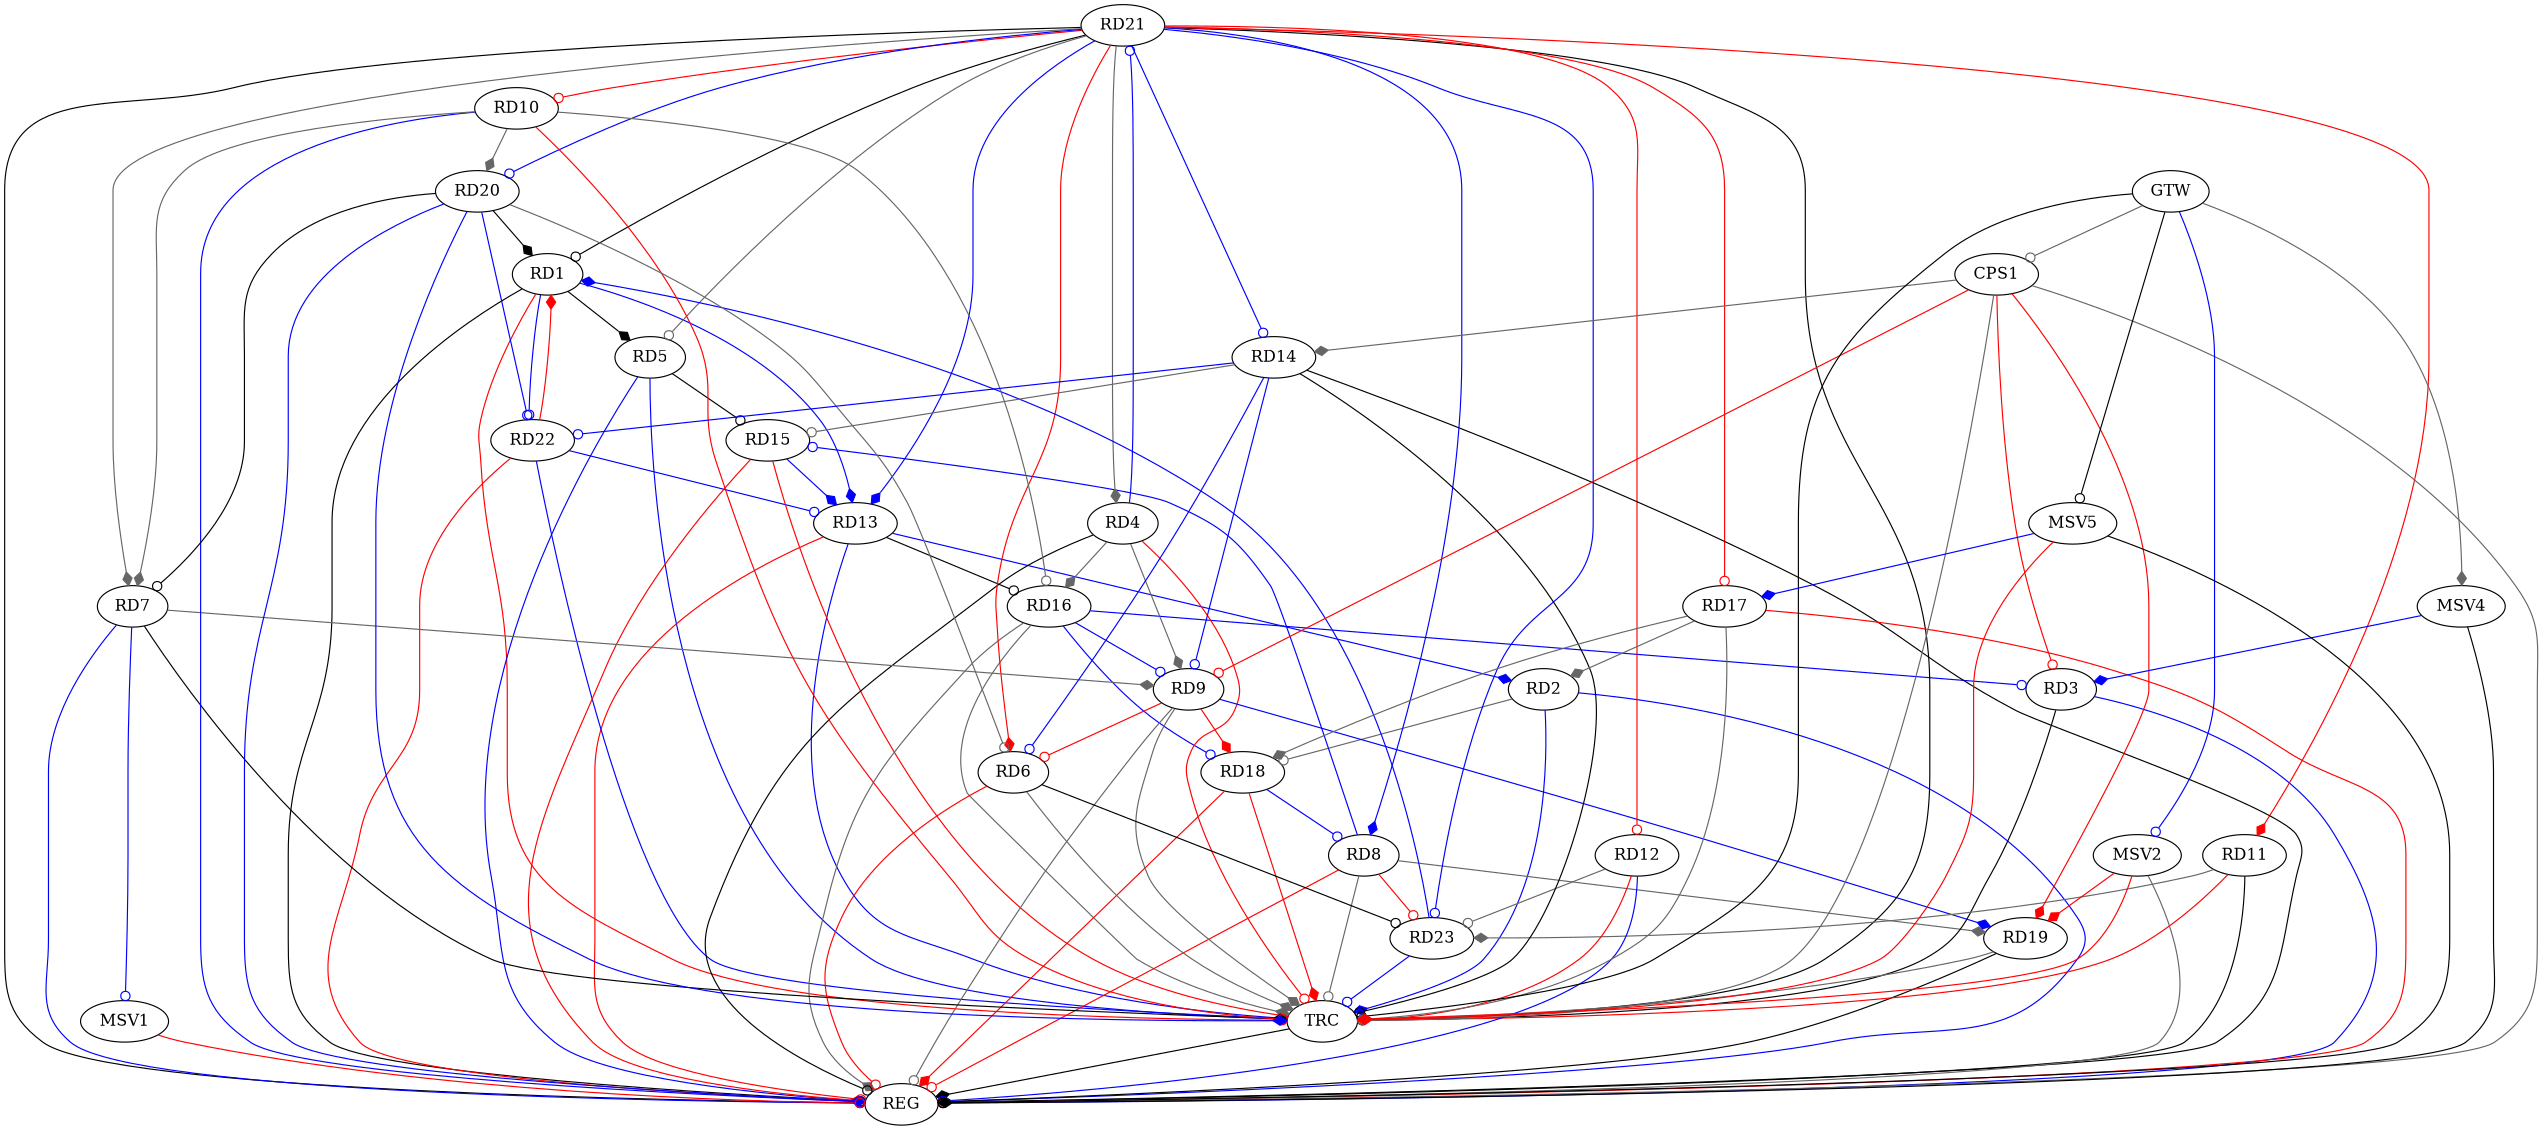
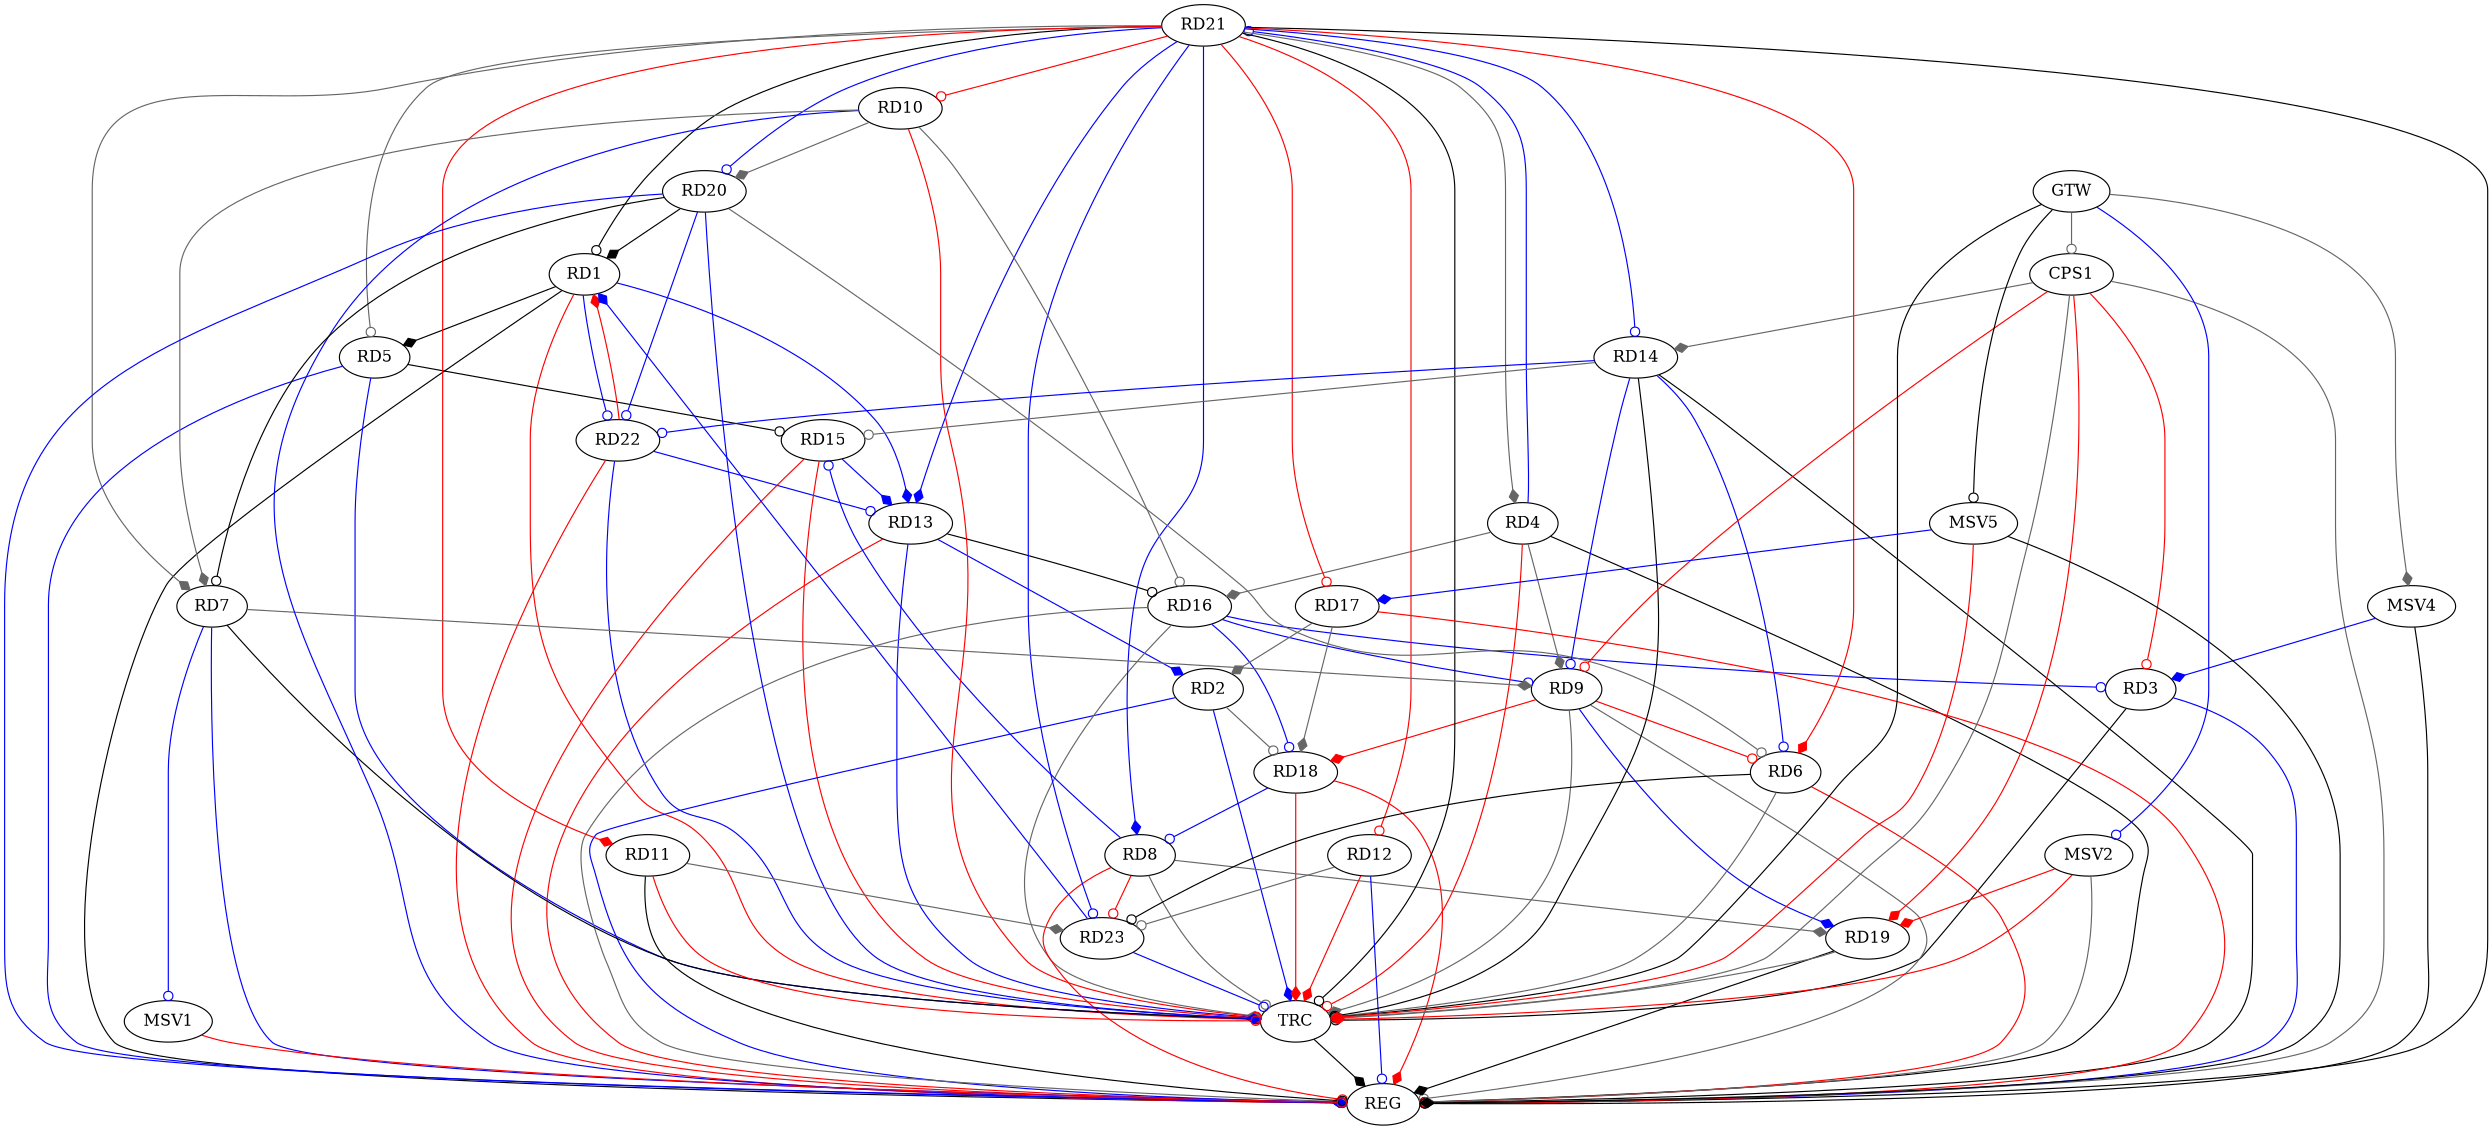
(1660, 924) -> none
